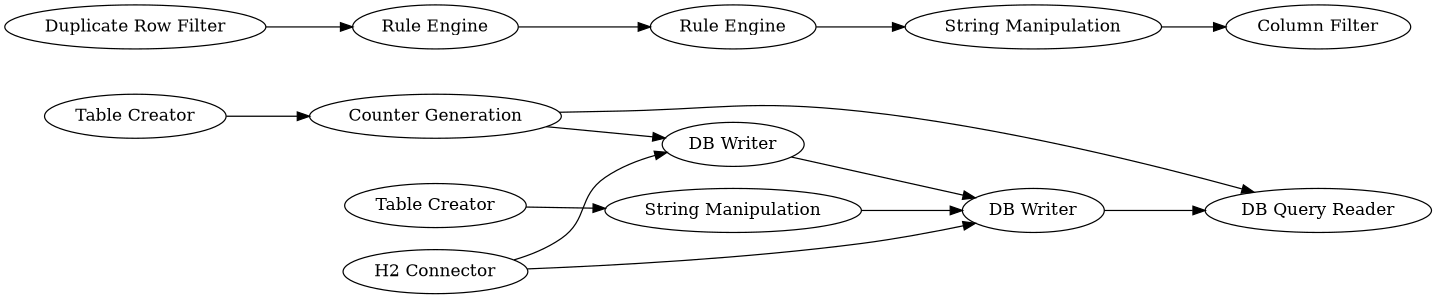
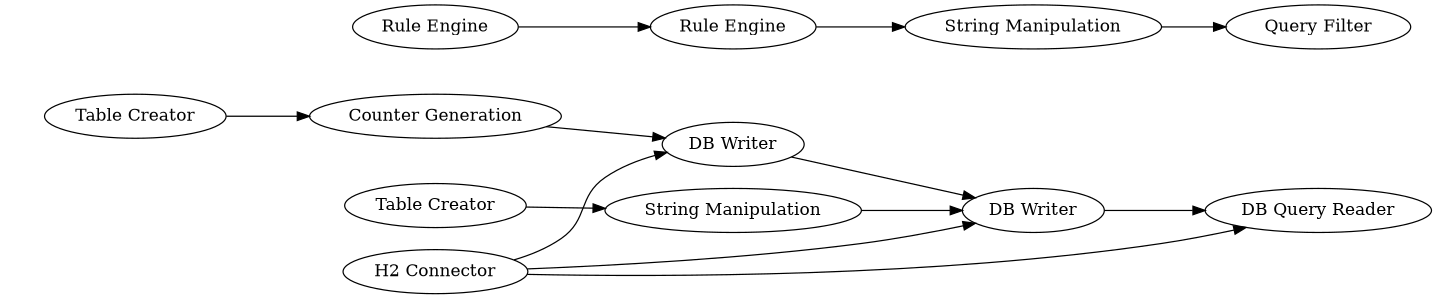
(135, 27) -> none
(1318, 27) -> (1318, 27)
(904, 117) -> (882, 269)
